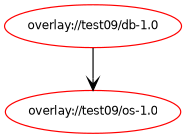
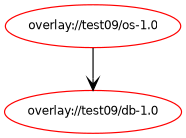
(93, 63) -> (93, 63)
